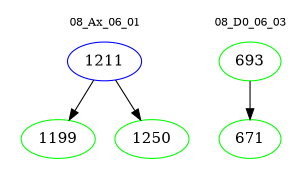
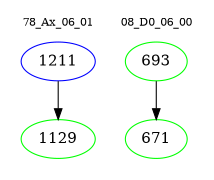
(105, 23) -> (58, 23)
(251, 23) -> (157, 23)
(58, 139) -> (58, 139)
(152, 139) -> none
